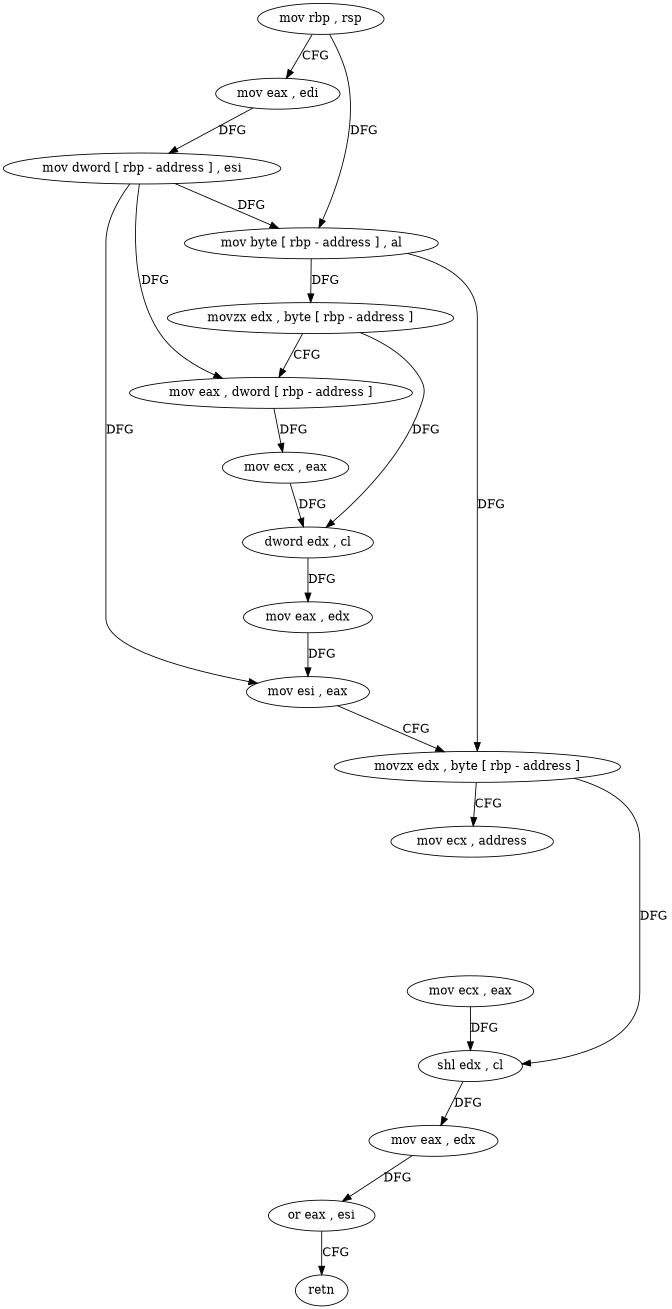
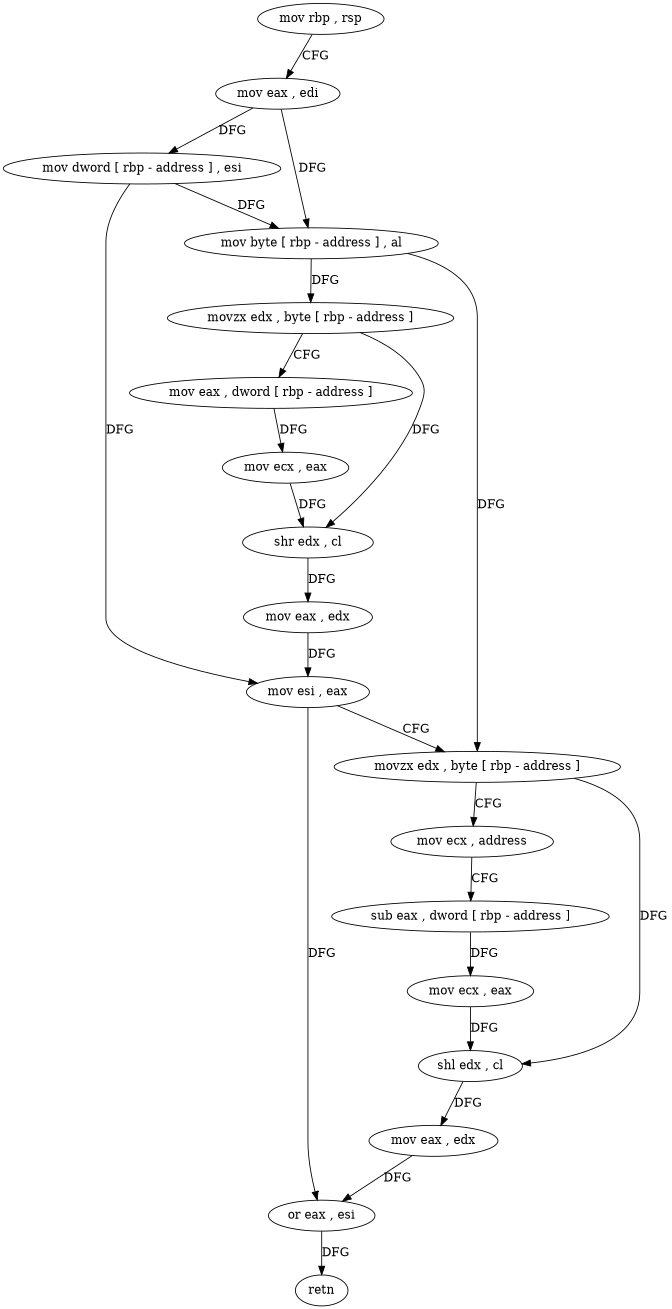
(349, 127) -> (294, 164)
(143, 295) -> none
(308, 542) -> (308, 542)
none -> (470, 916)
none -> (308, 950)
(336, 1253) -> (336, 1253)
